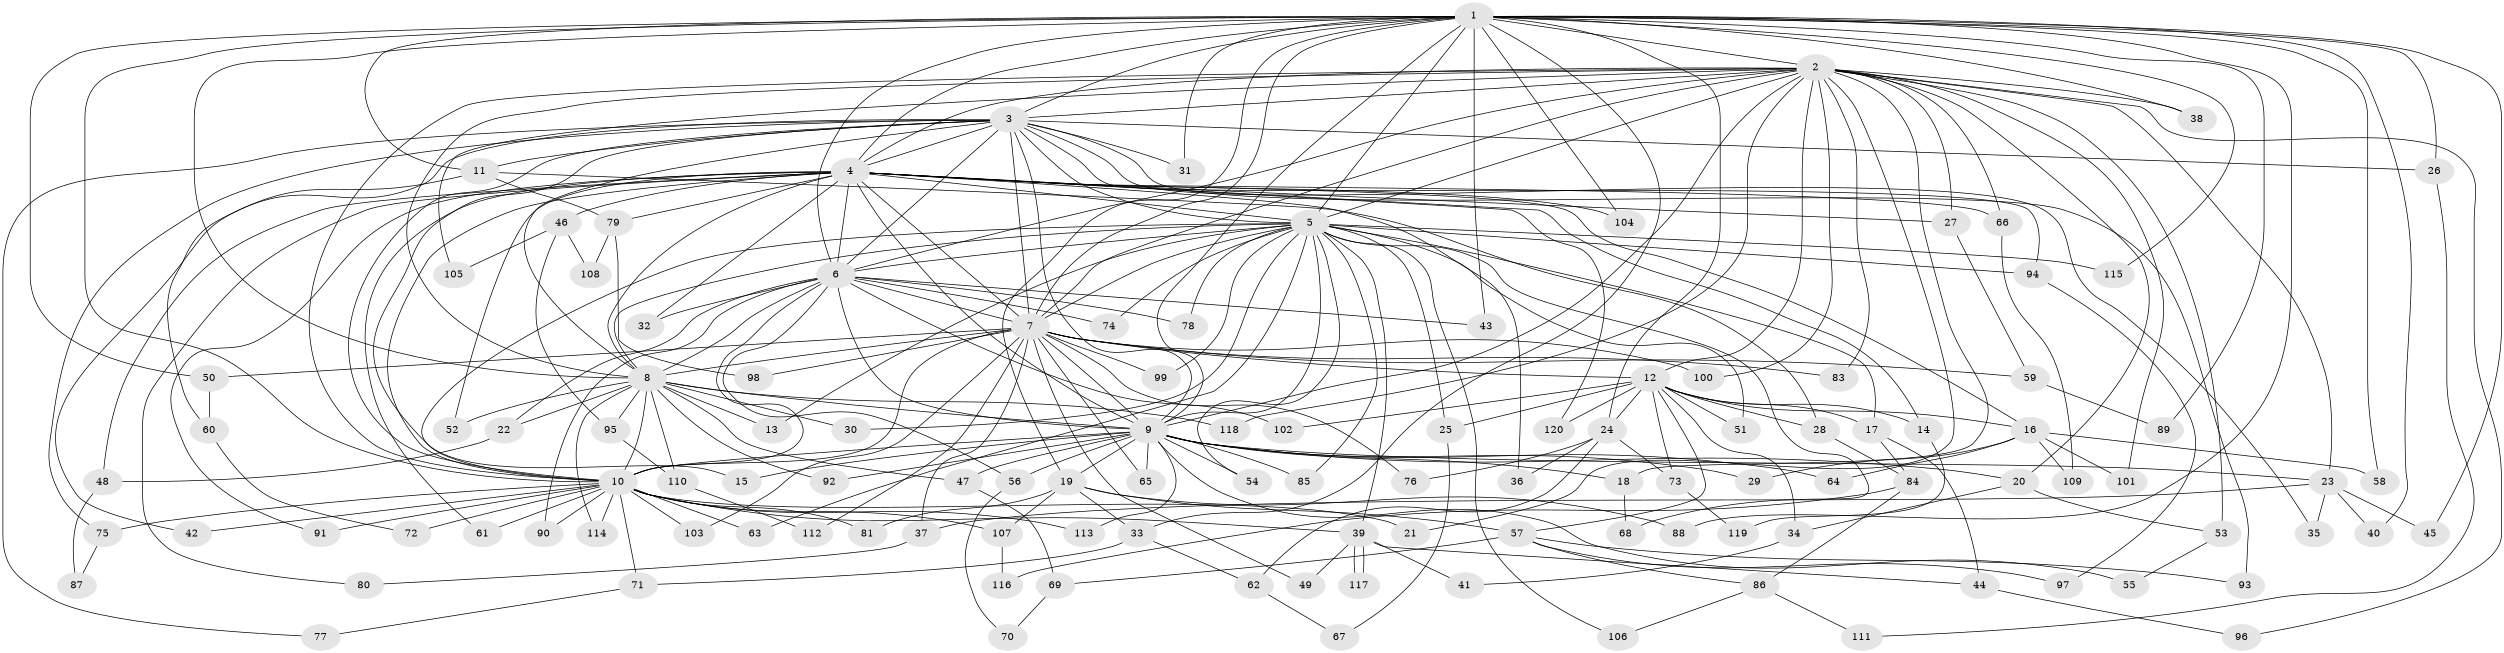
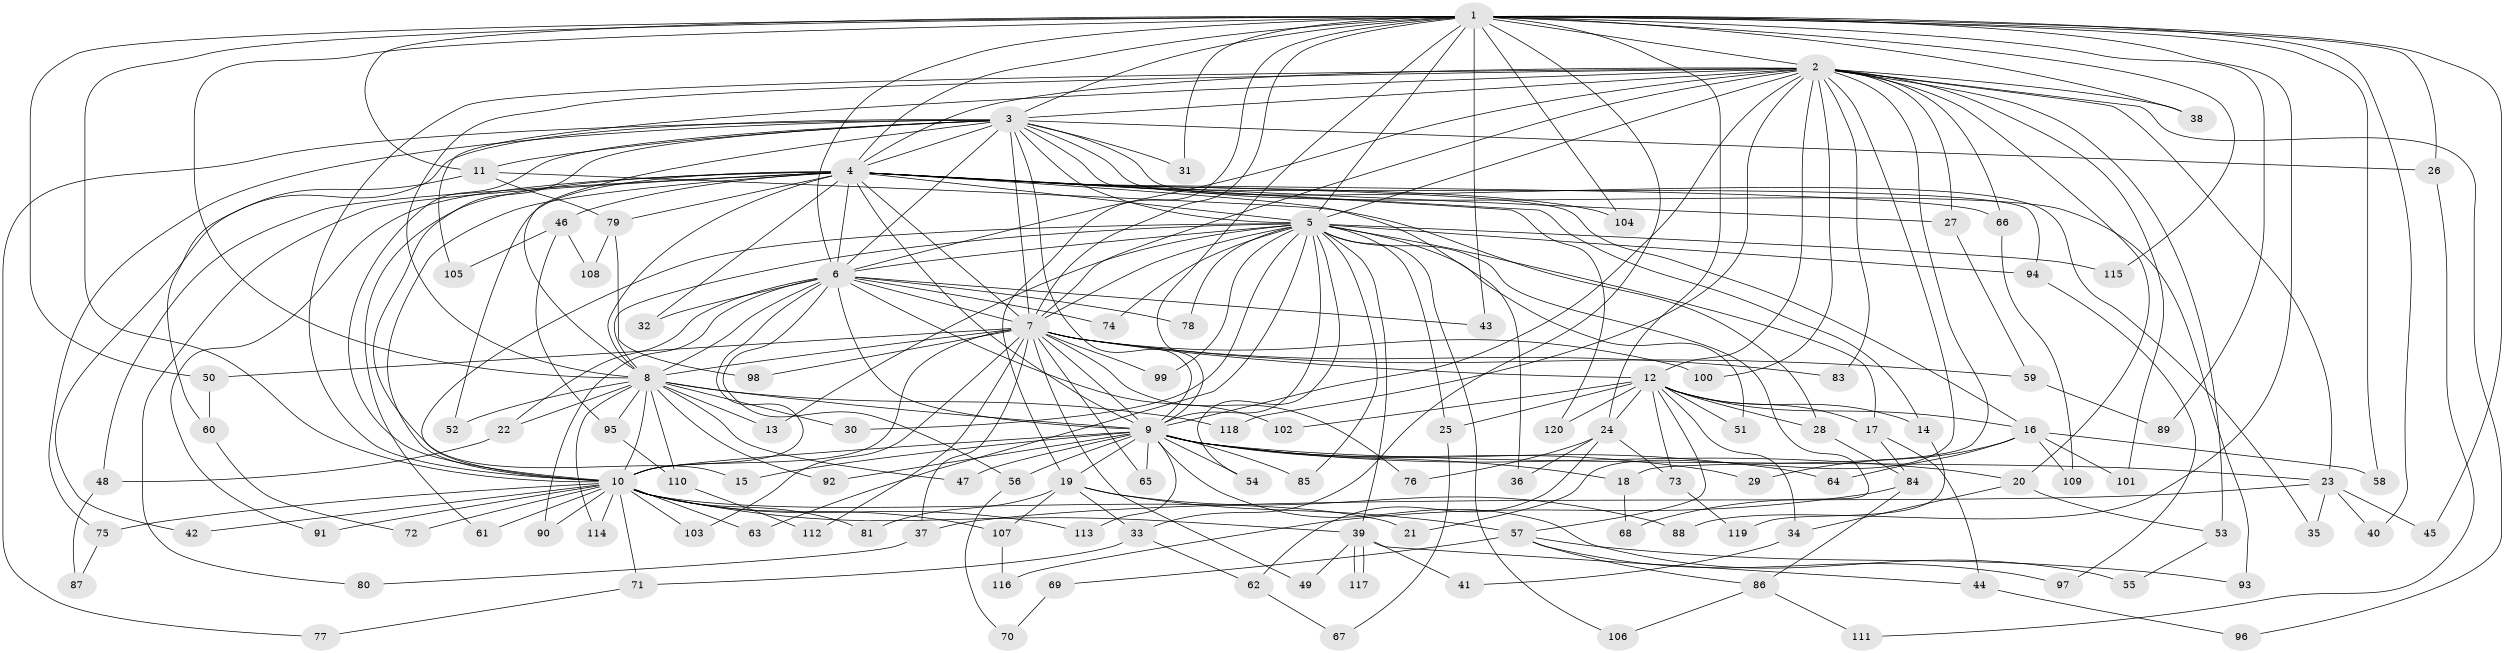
(1034, 527) -> none
